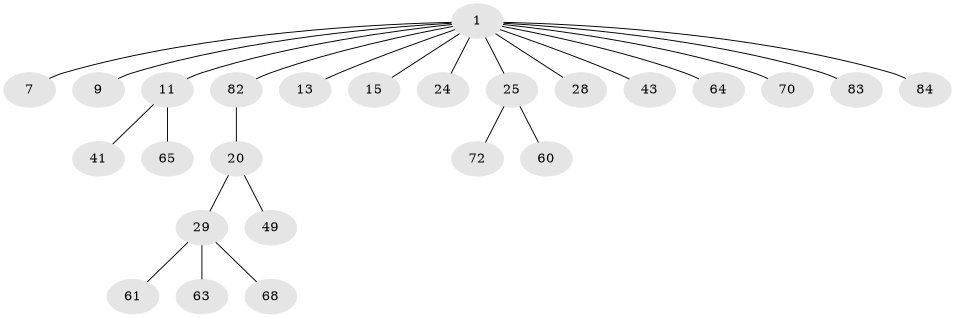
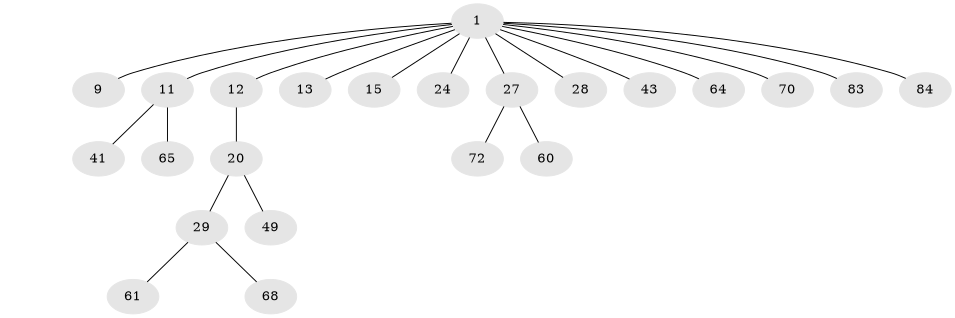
(30, 90) -> none
(236, 90) -> (236, 90)
(512, 90) -> (512, 90)
(202, 297) -> none
